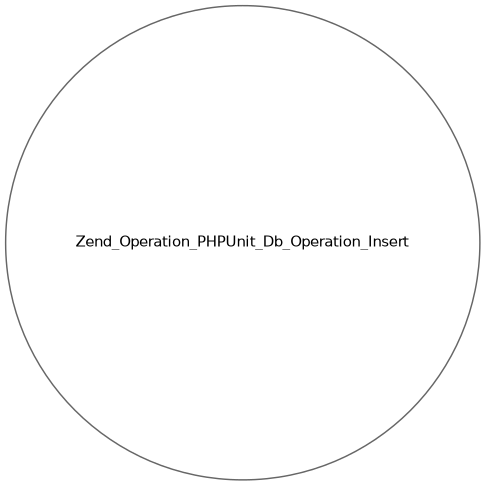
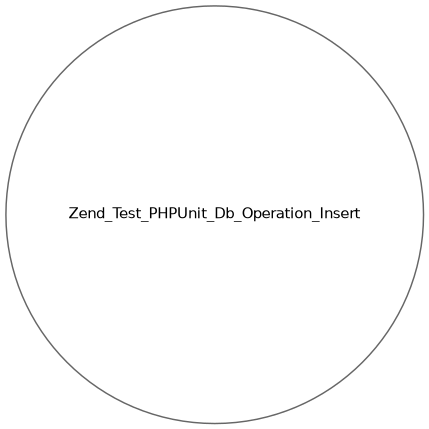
(243, 243) -> (215, 215)
